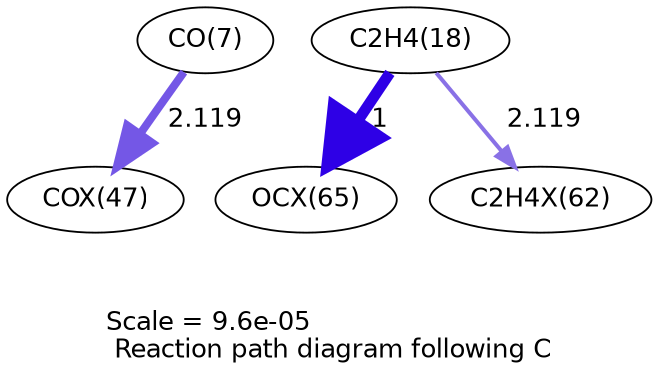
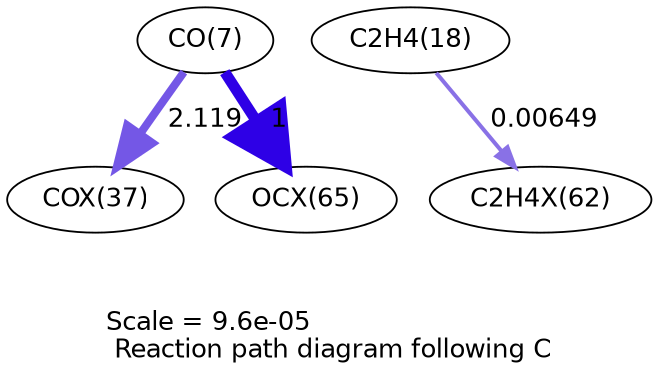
(374, 97) -> (240, 96)
(541, 120) -> (541, 120)
(95, 200) -> (95, 200)
